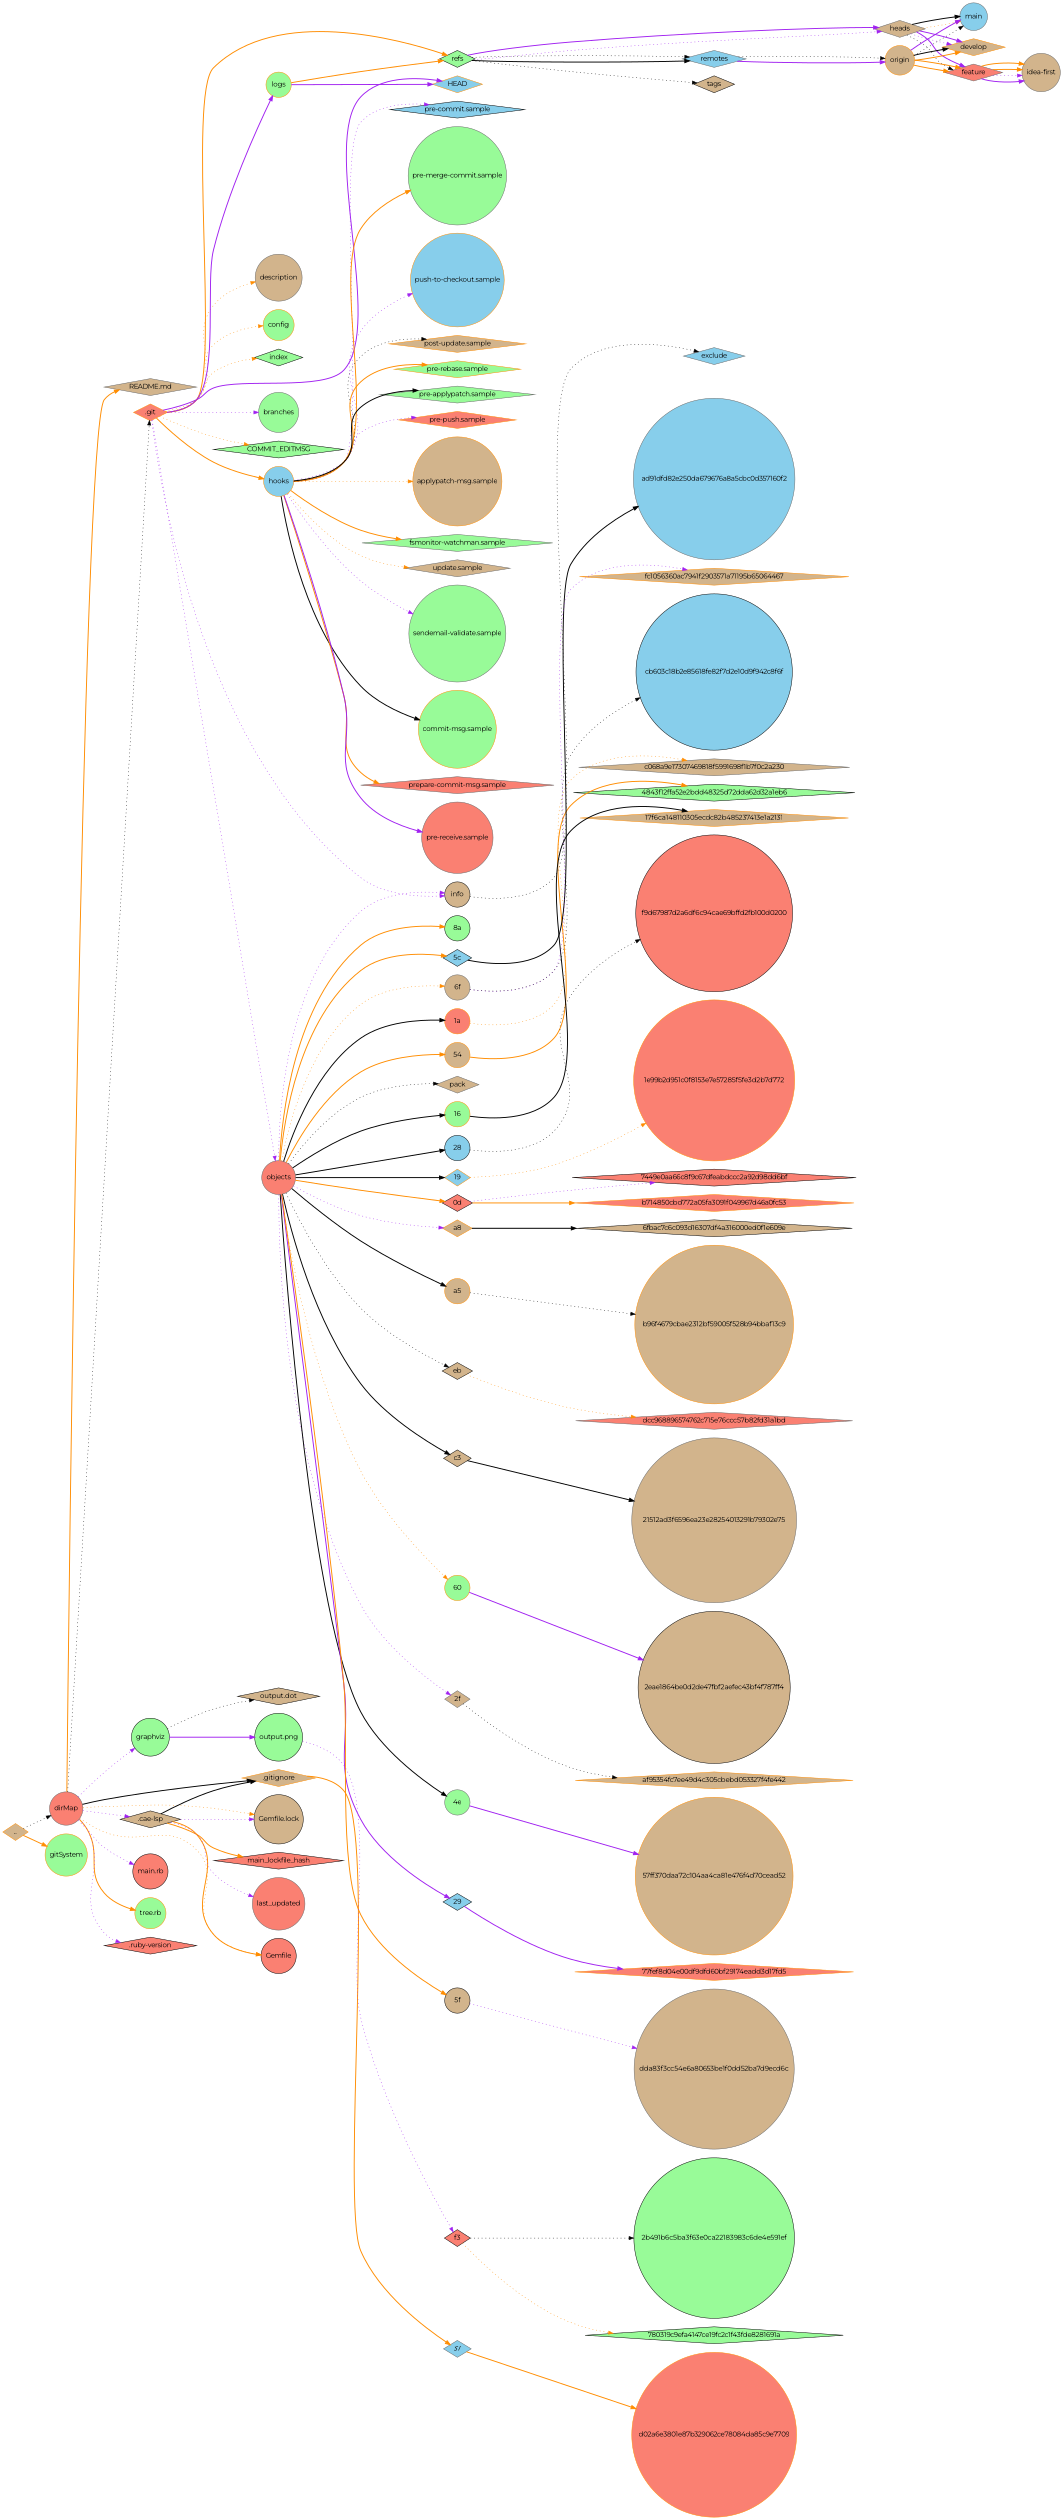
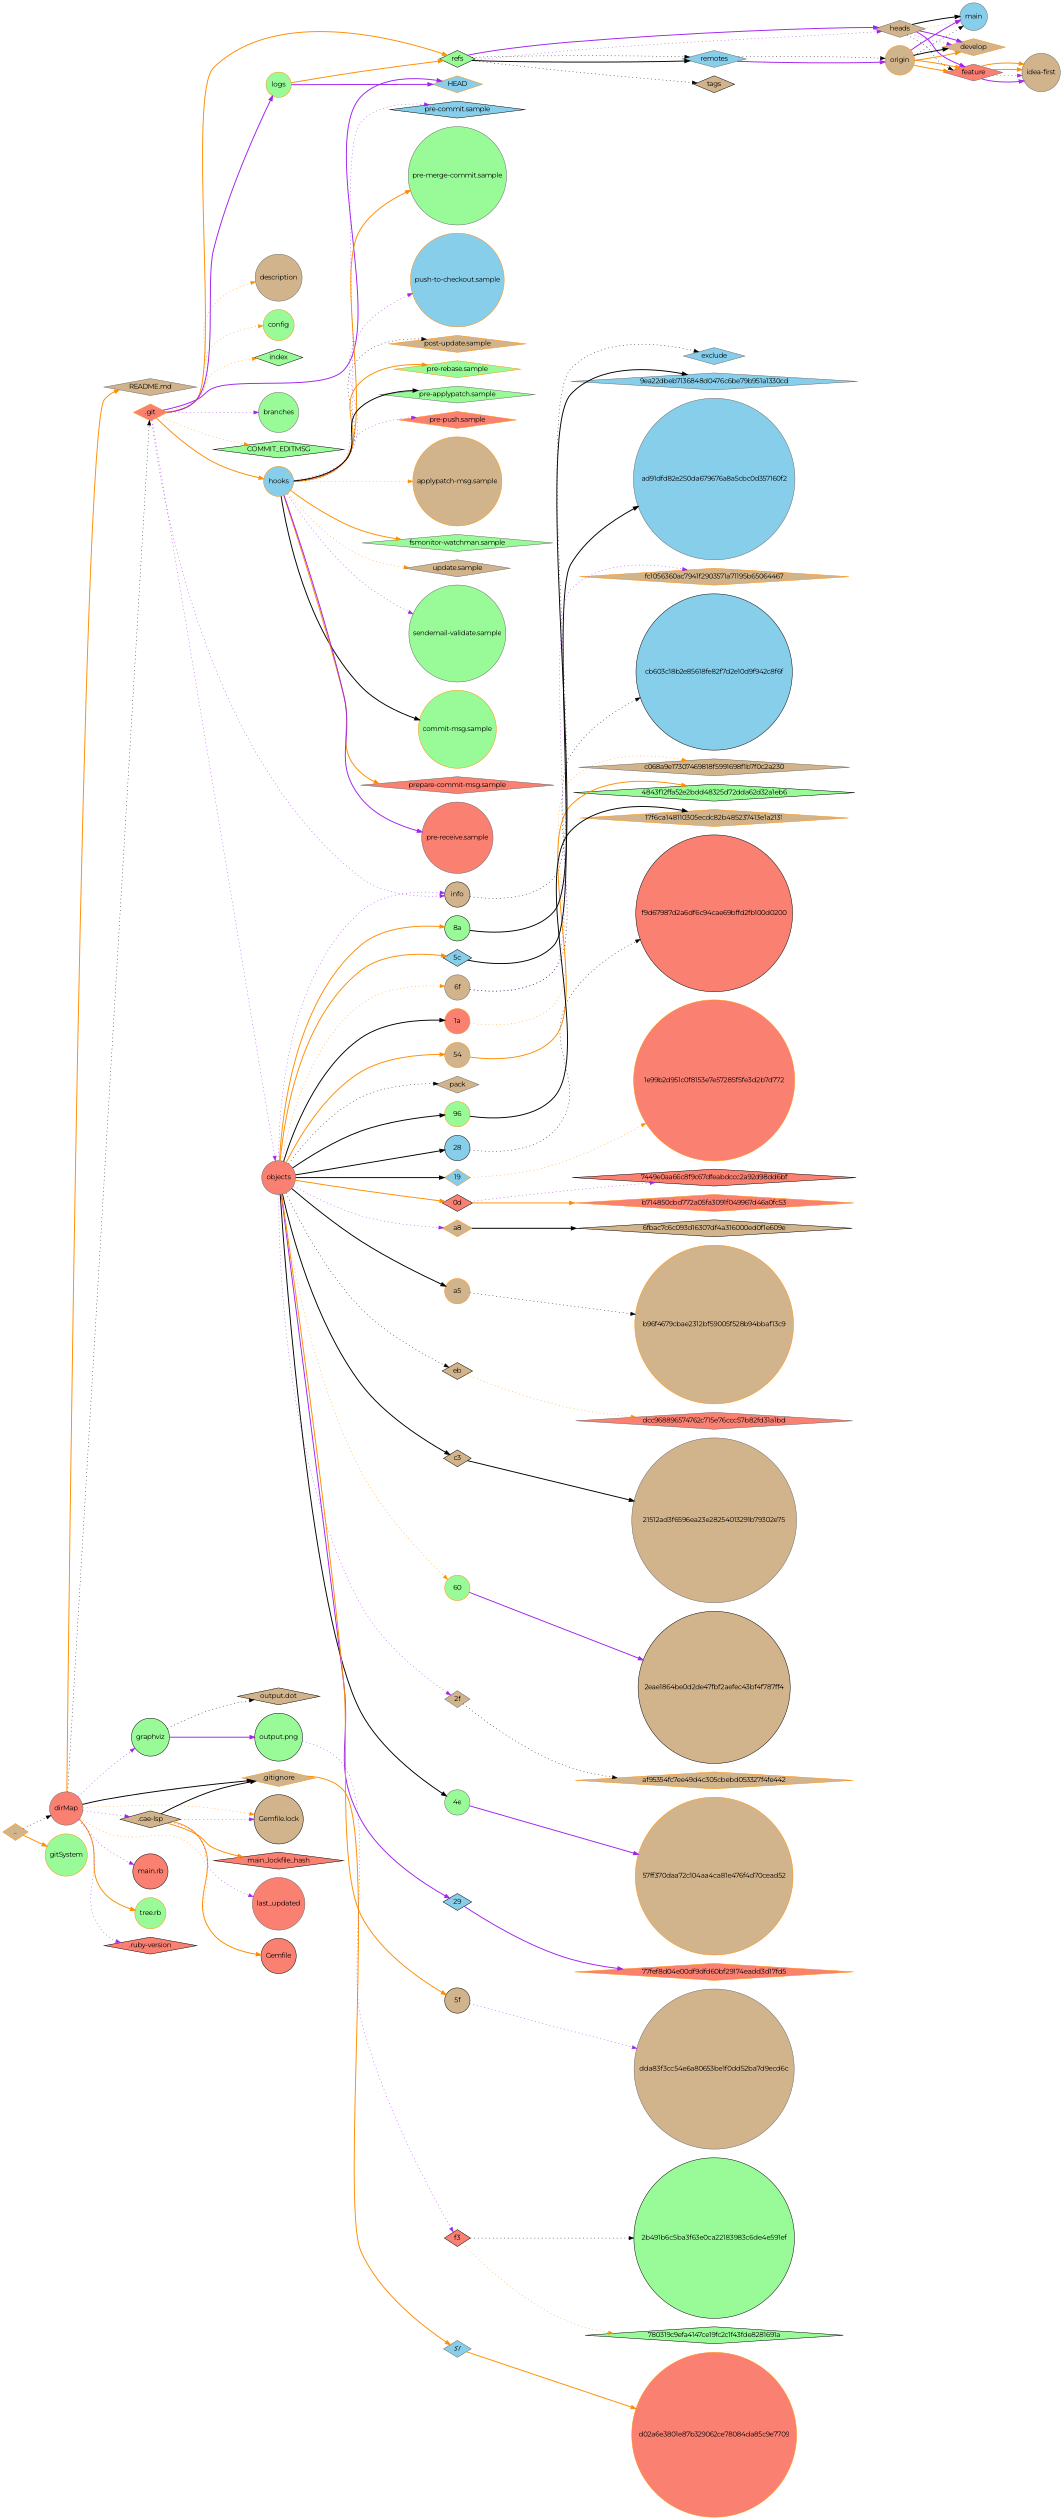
none -> (714, 381)
(457, 1114) -> (457, 1114)
